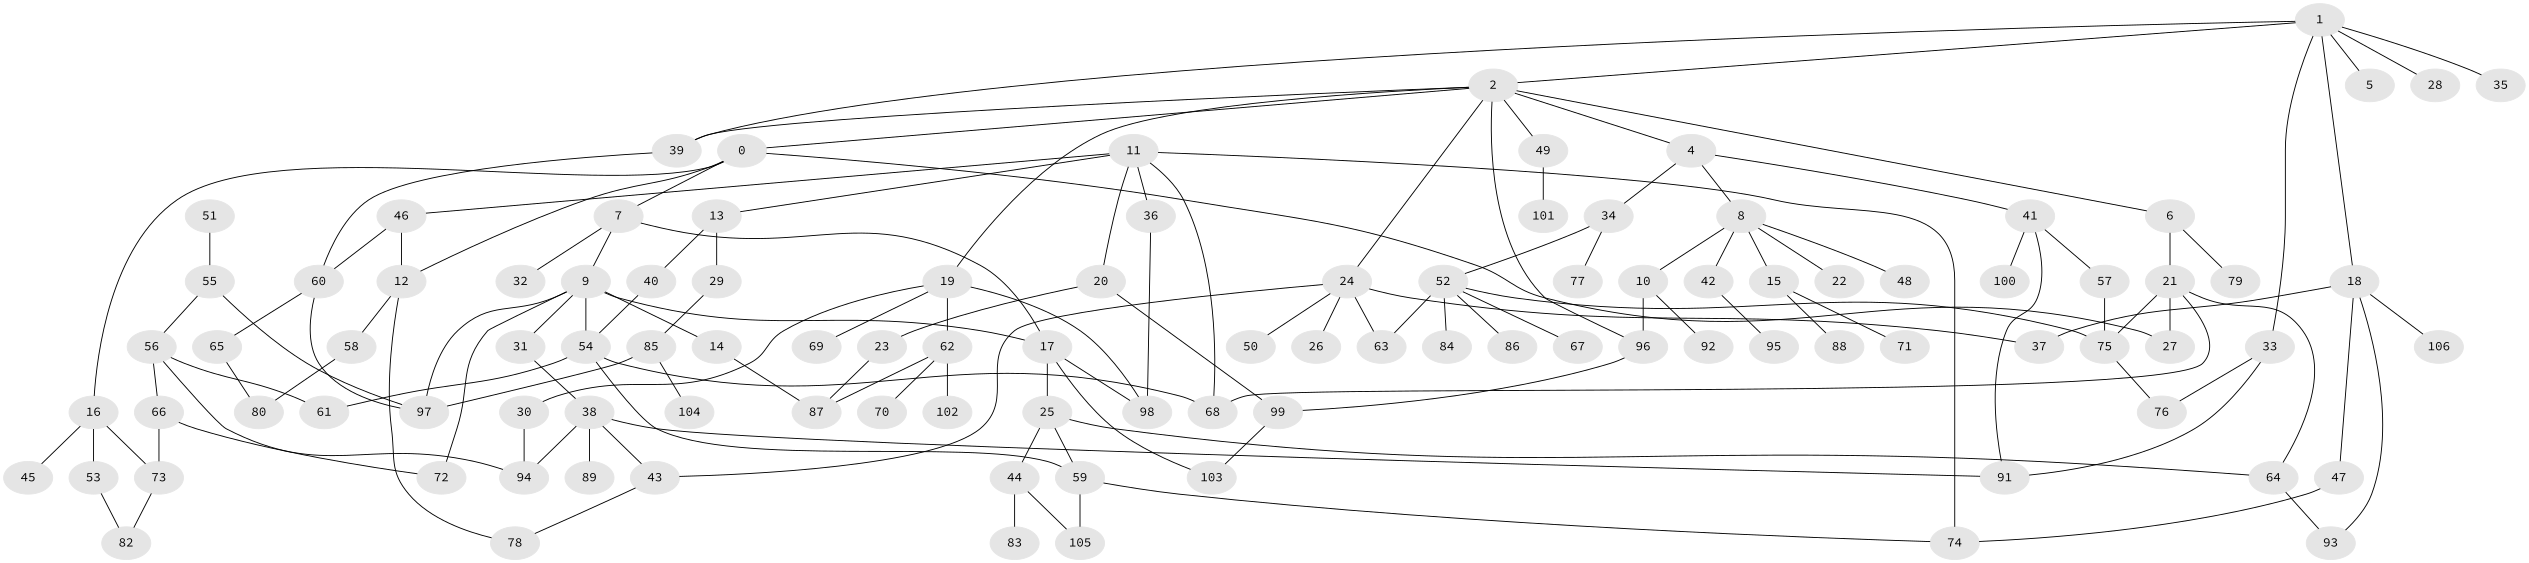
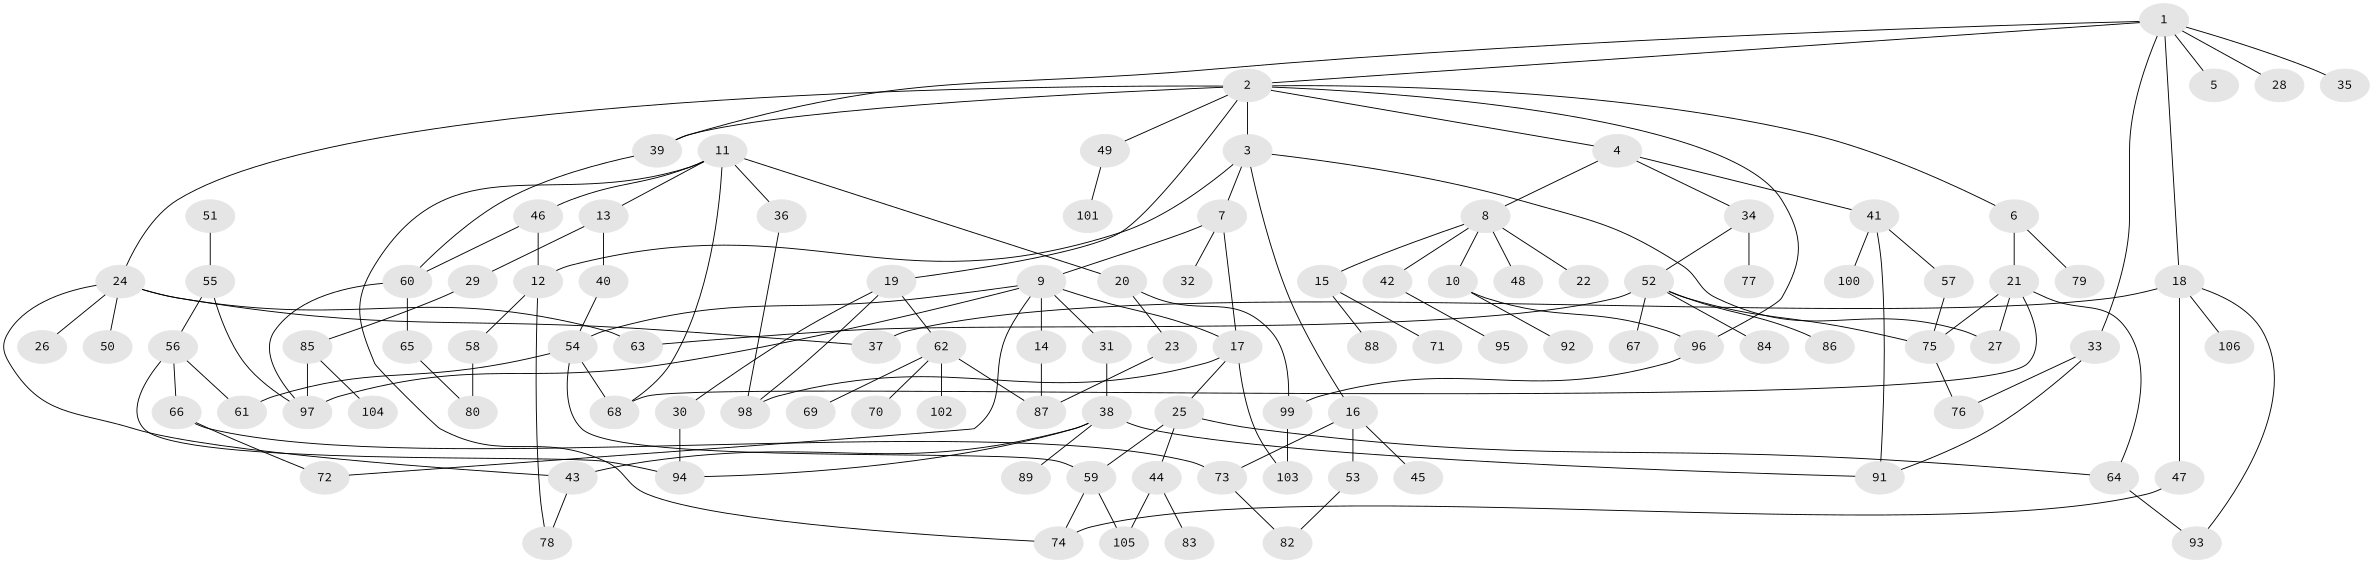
(742, 151) -> (1248, 151)
(882, 314) -> (892, 372)
